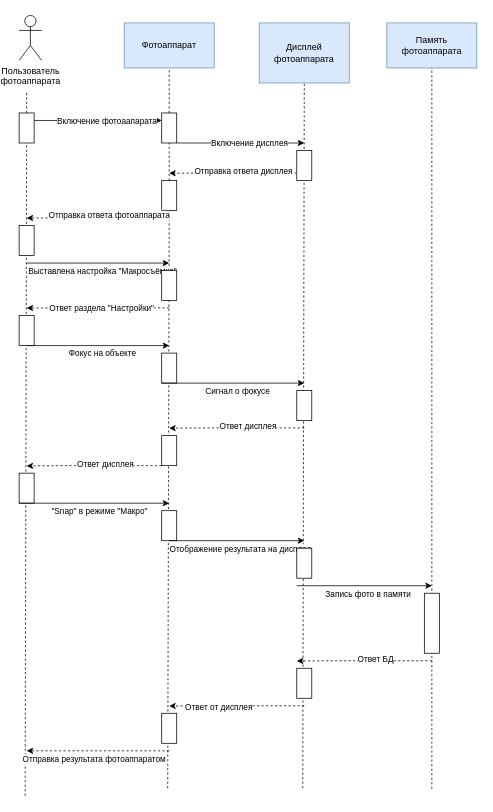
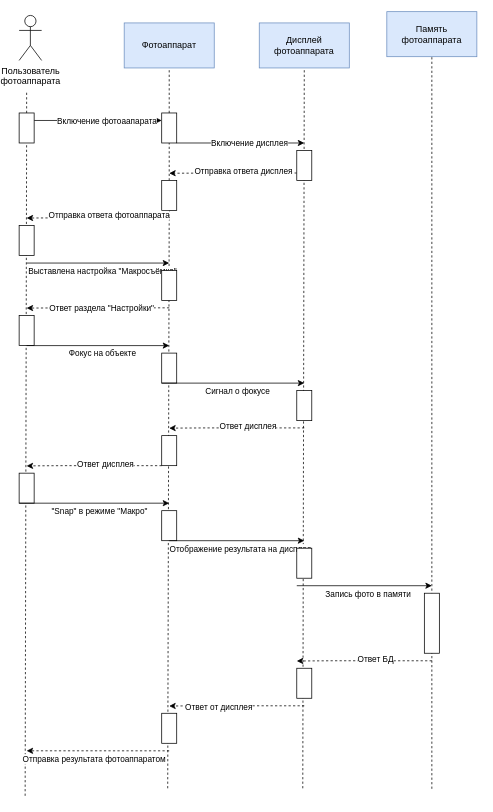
(432, 45) -> (432, 34)
(304, 53) -> (304, 45)
